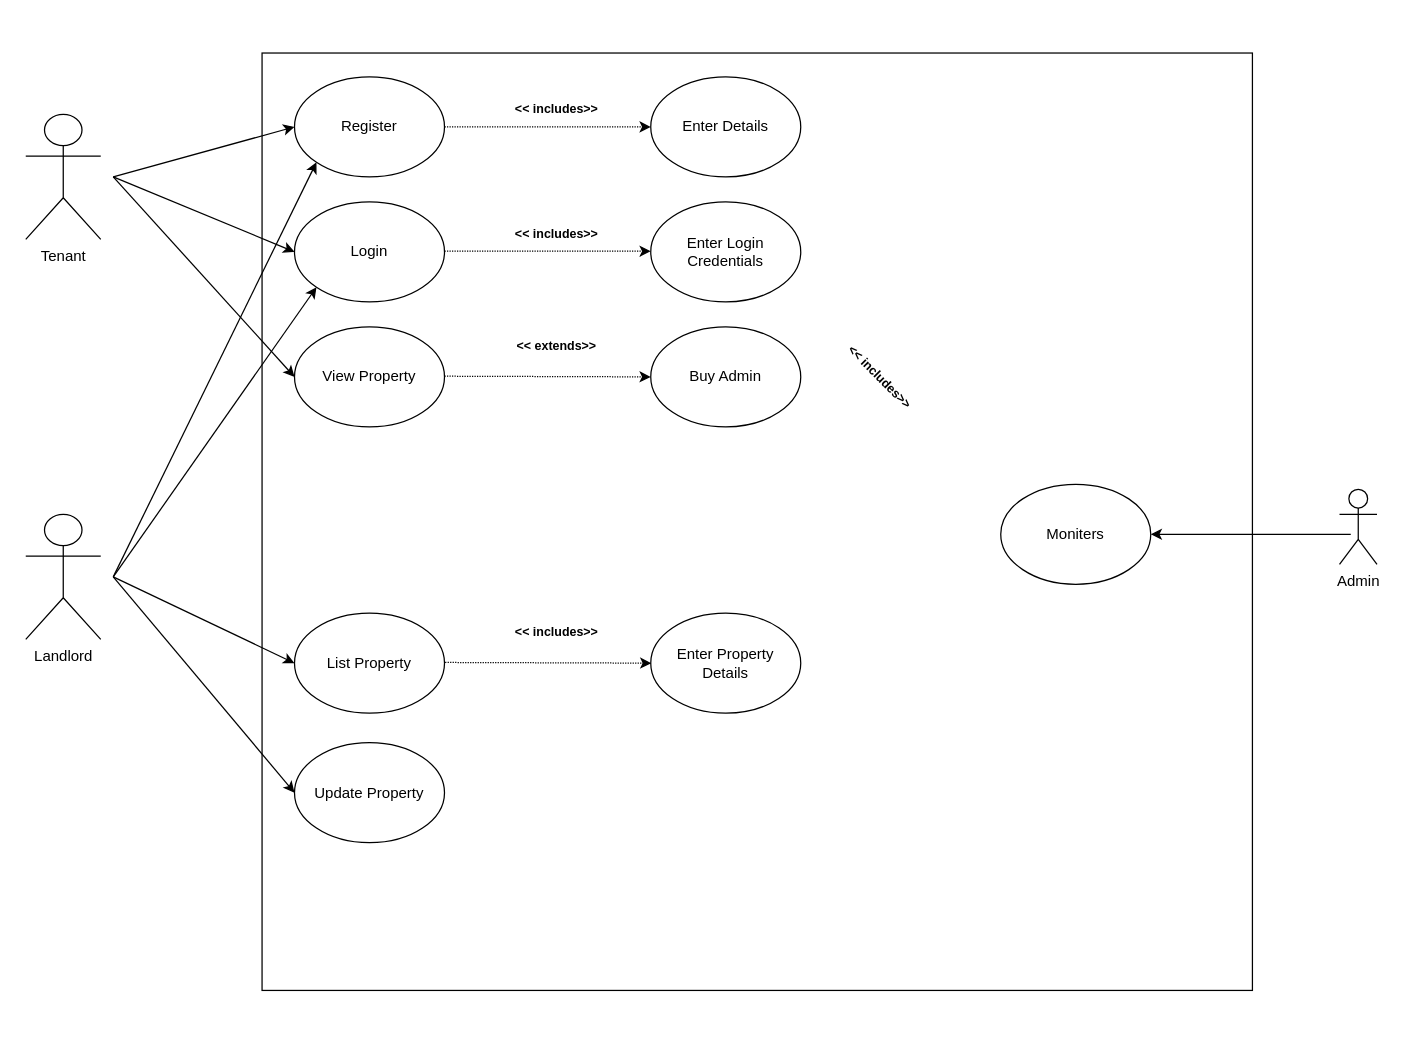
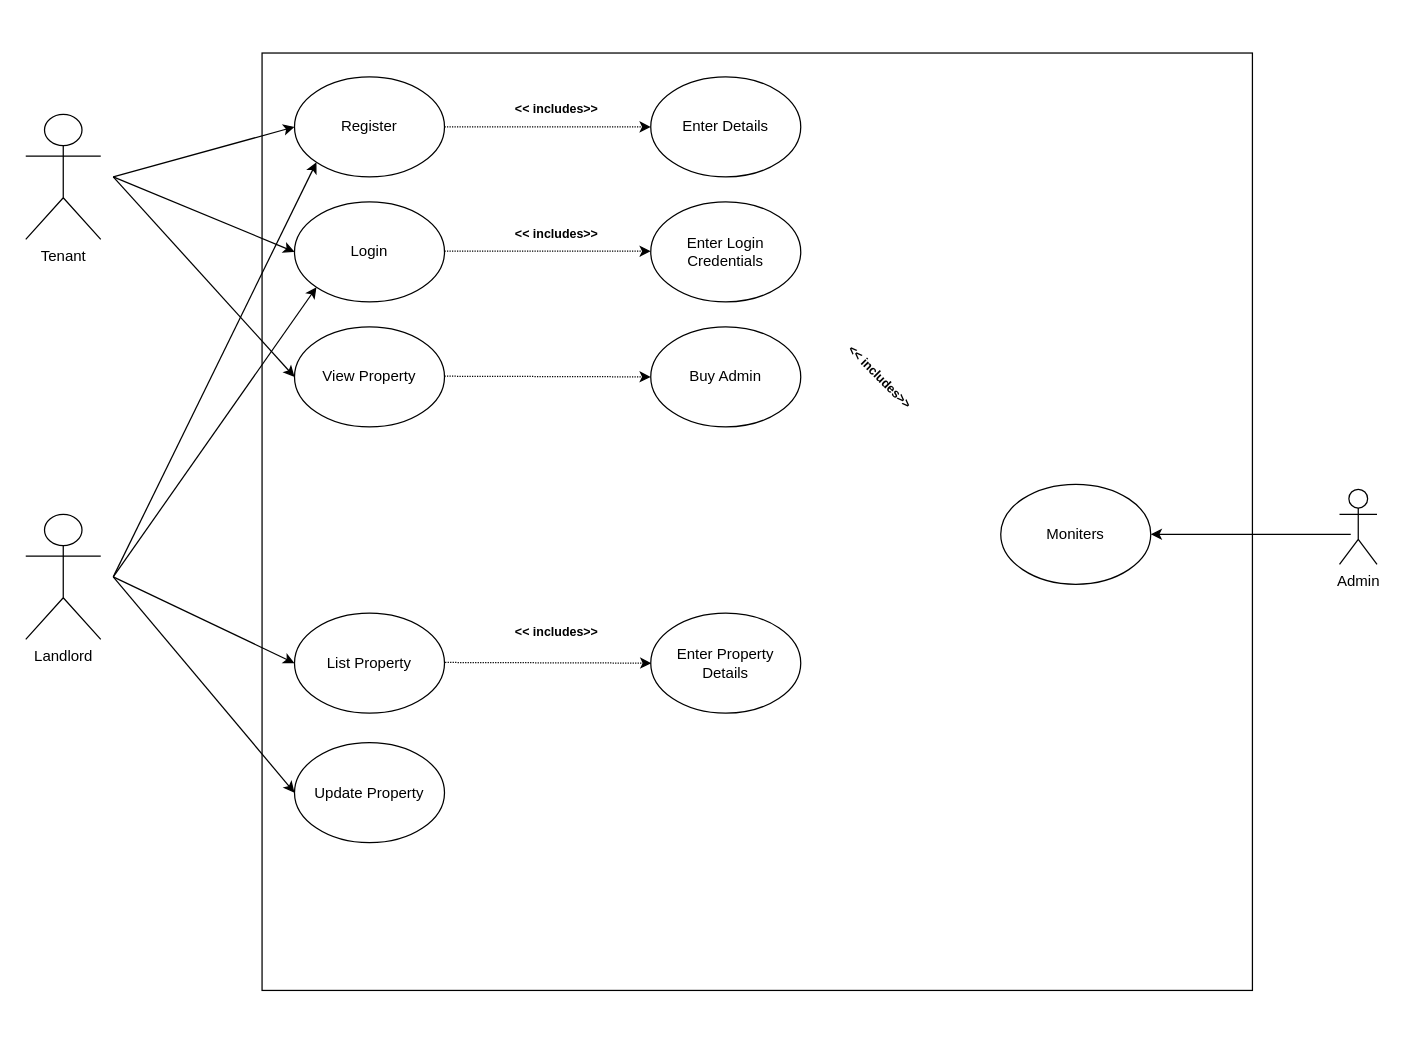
(557, 346) -> none
